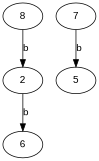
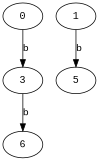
(23, 16) -> (23, 16)
(76, 16) -> (76, 16)
(23, 80) -> (23, 80)
